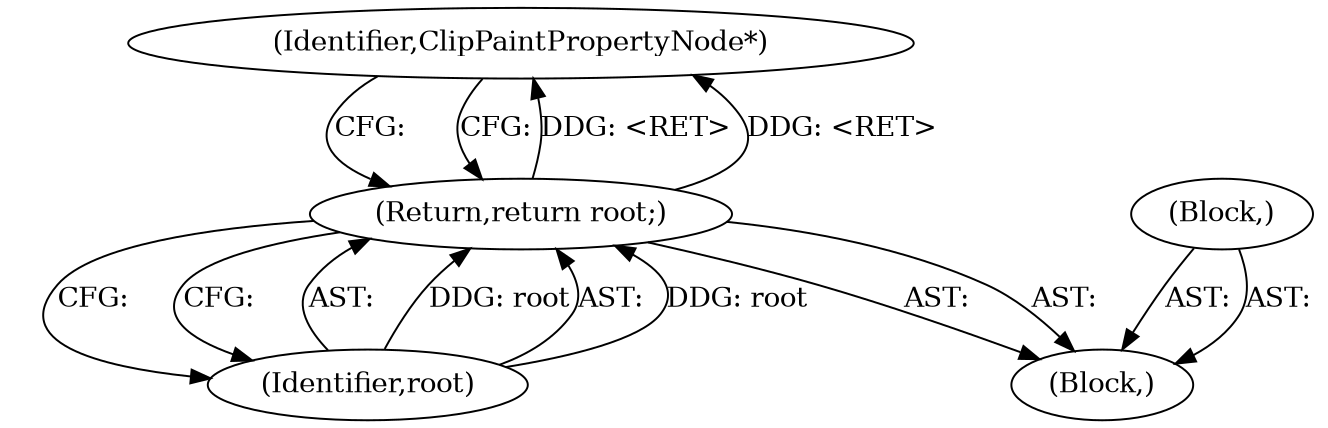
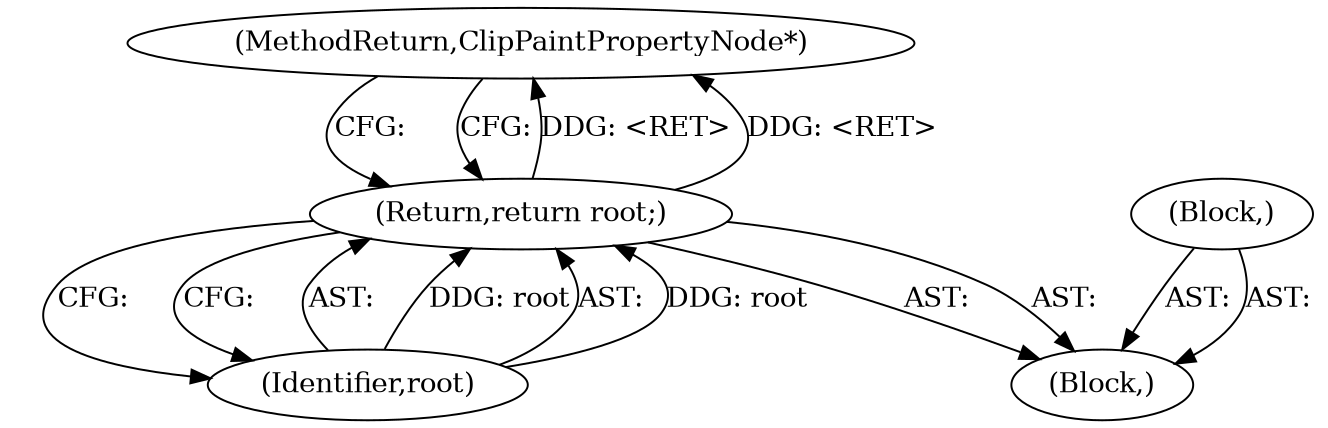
(521, 43) -> (521, 43)
